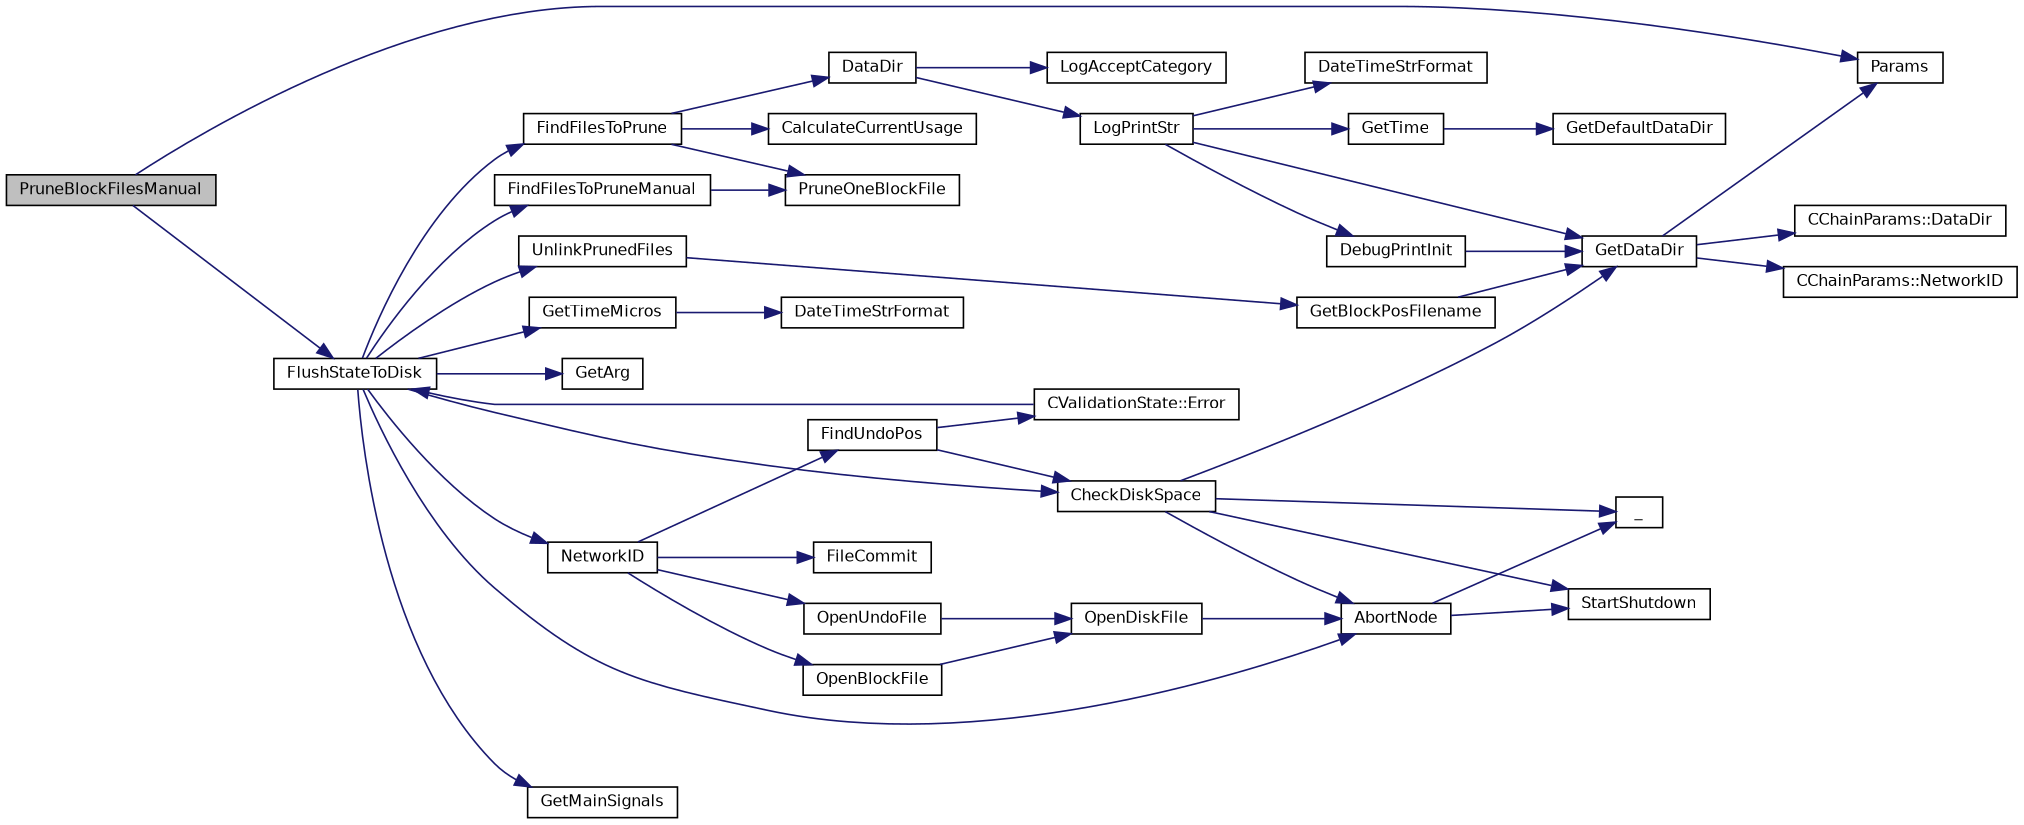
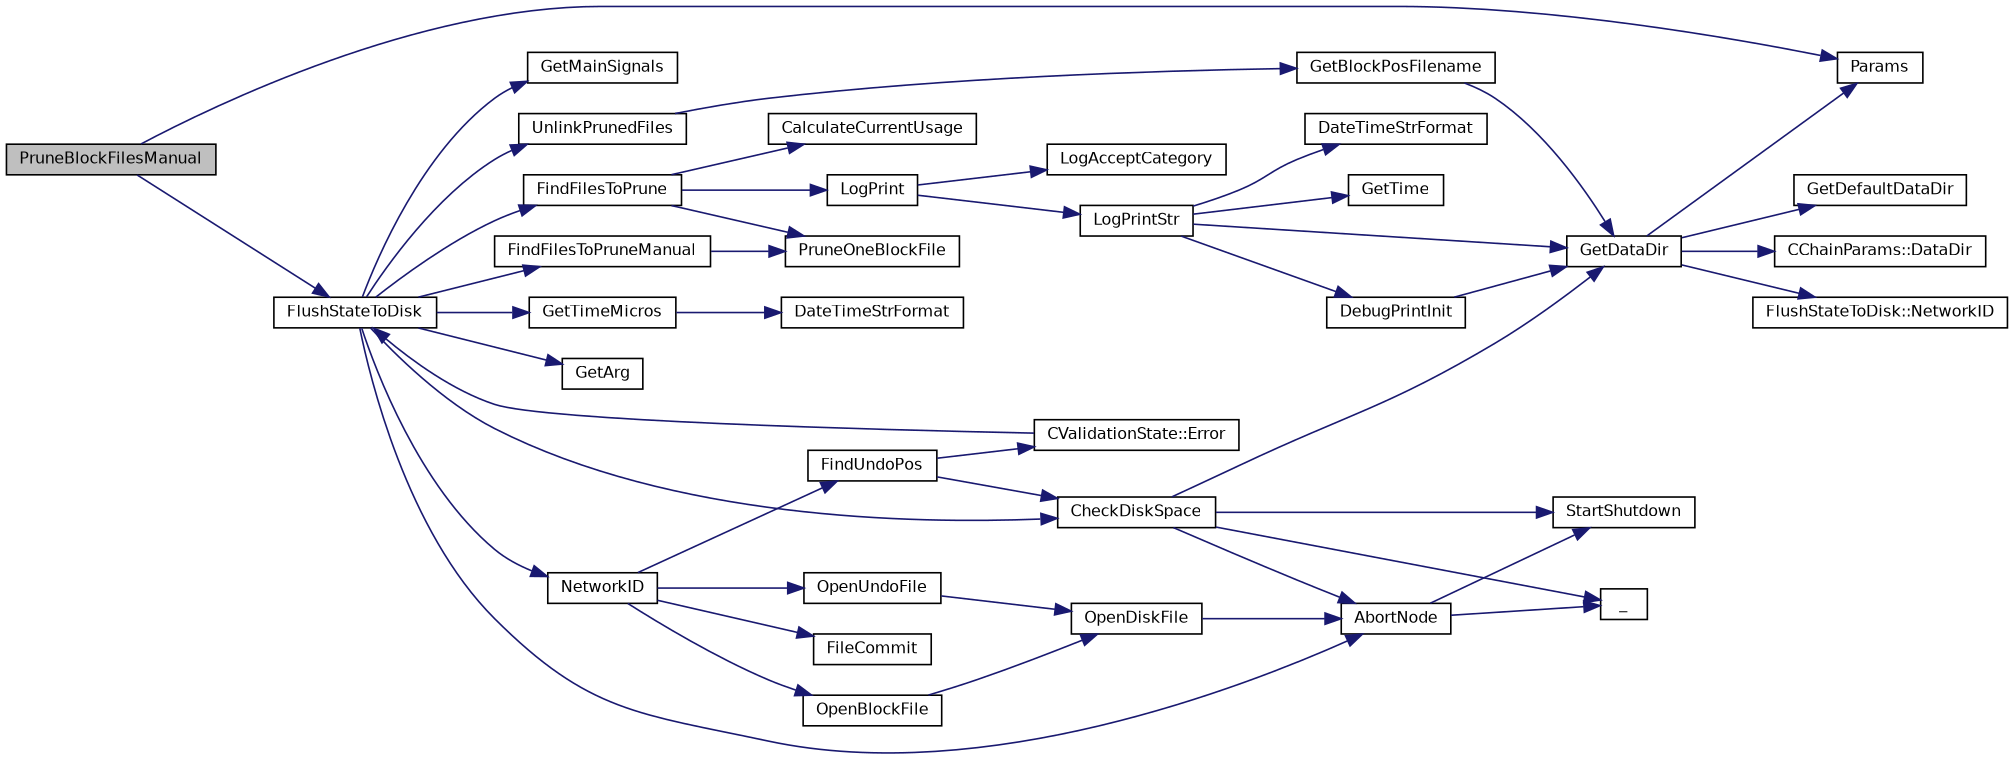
(872, 68) -> (872, 190)
(1490, 129) -> (1740, 224)
(1900, 282) -> (1880, 313)
